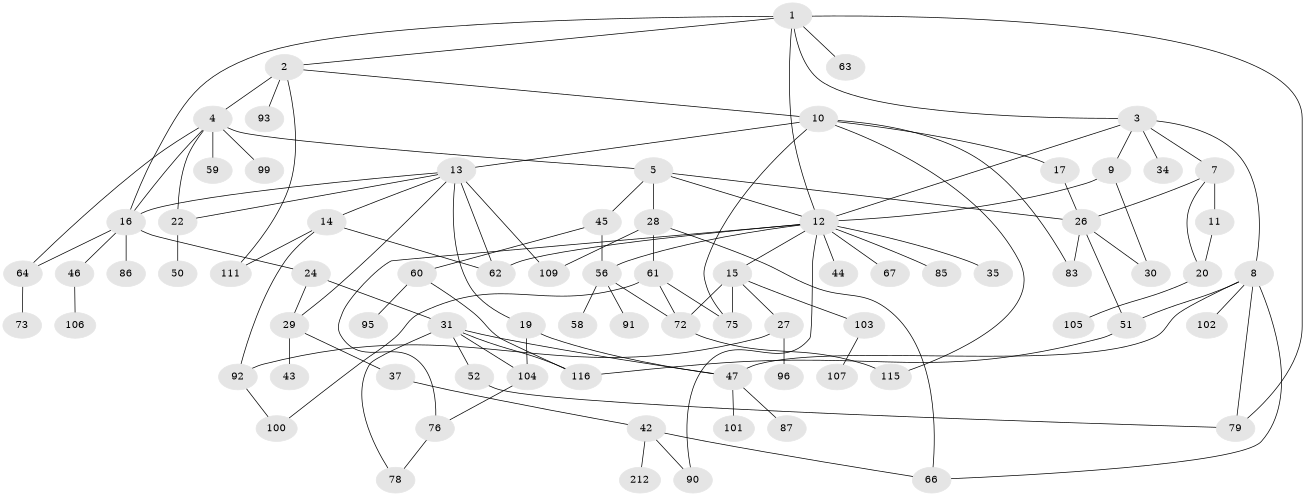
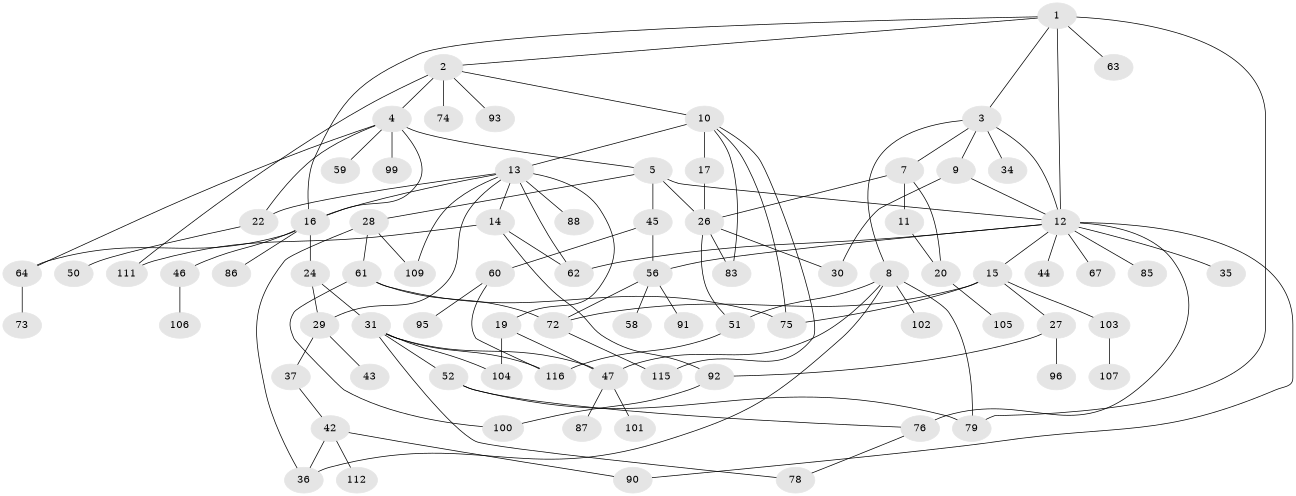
none -> (444, 119)
none -> (574, 222)
(481, 403) -> (681, 415)
(640, 480) -> (357, 480)
(932, 480) -> (304, 480)
